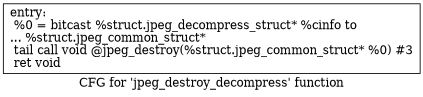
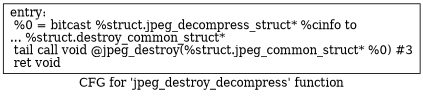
(108, 38) -> (118, 38)
